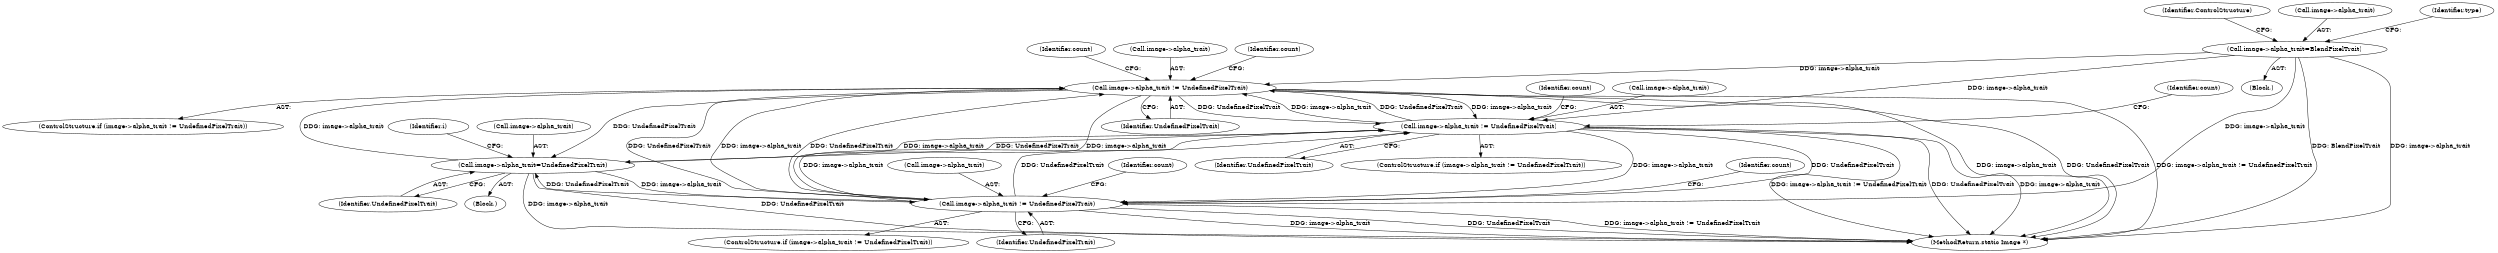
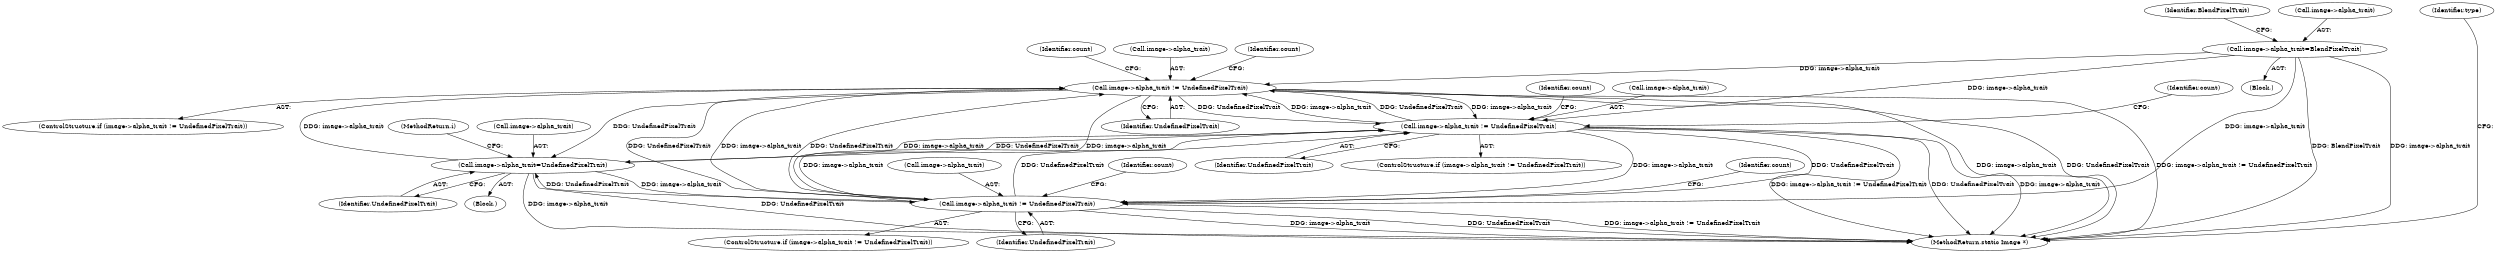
(2207, 11) -> (2207, 11)
(2381, 29) -> (2360, 226)
(428, 127) -> (428, 127)
